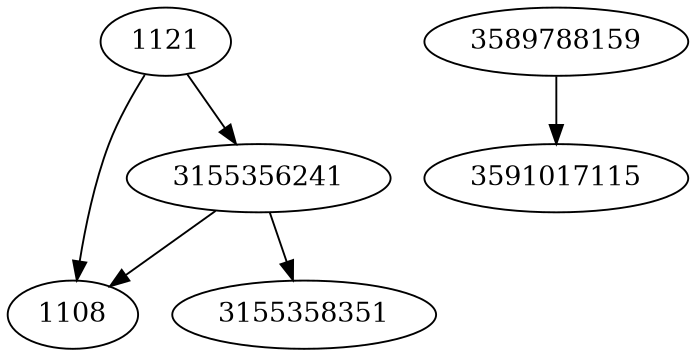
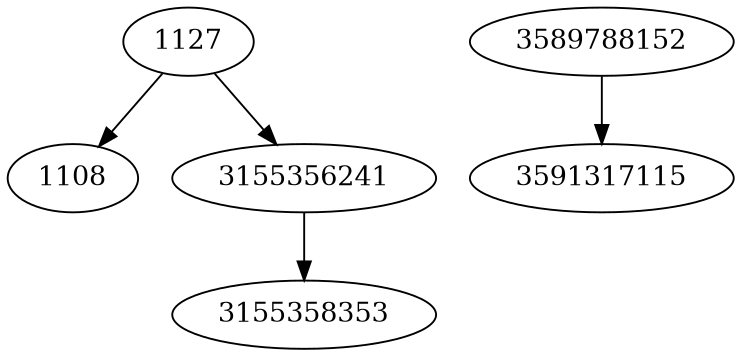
(166, 42) -> (189, 42)
(556, 42) -> (602, 42)
(556, 178) -> (602, 178)
(171, 243) -> none
(304, 315) -> (304, 315)
